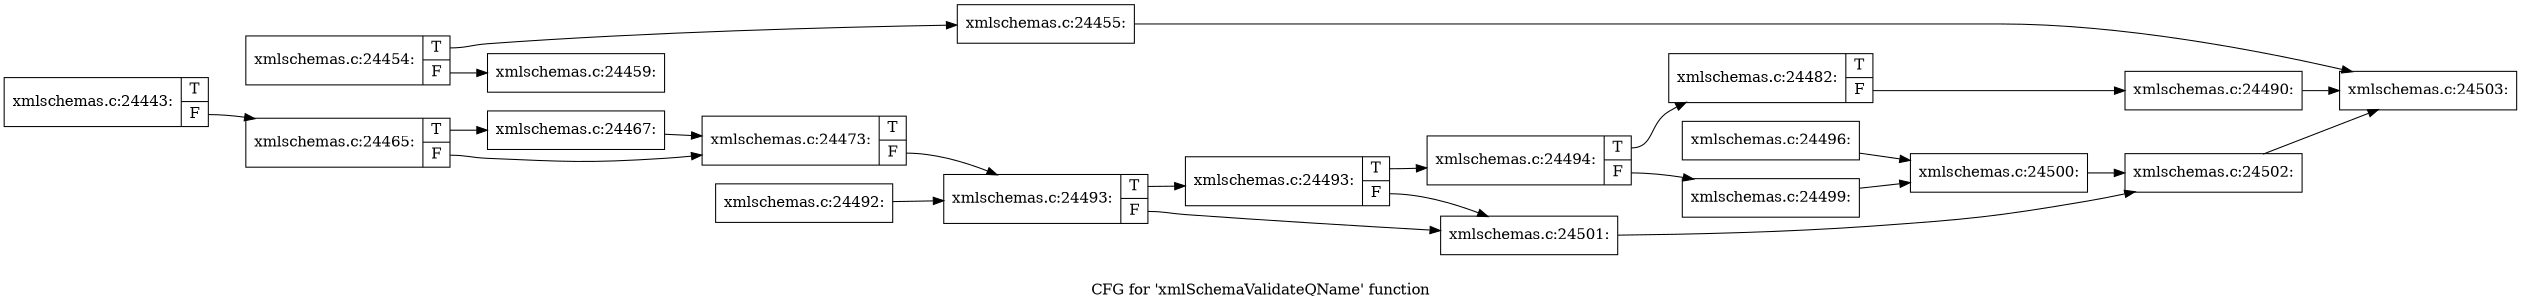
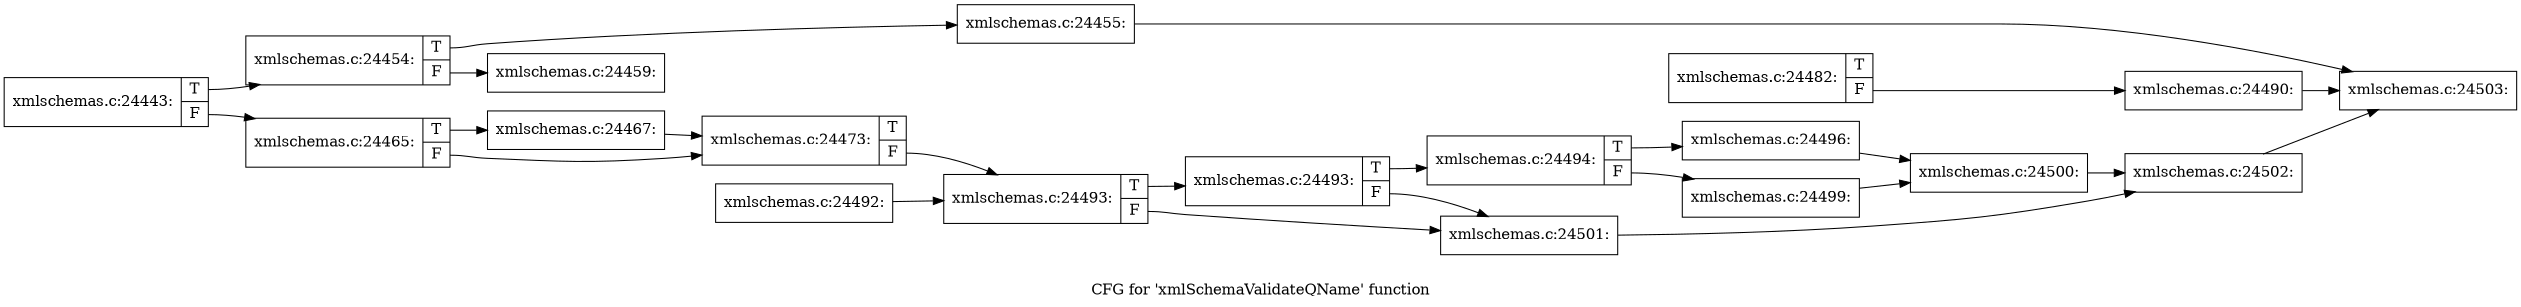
none -> (229, 89)
(1654, 129) -> (1651, 148)
